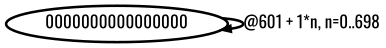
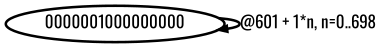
(117, 24) -> (115, 24)
